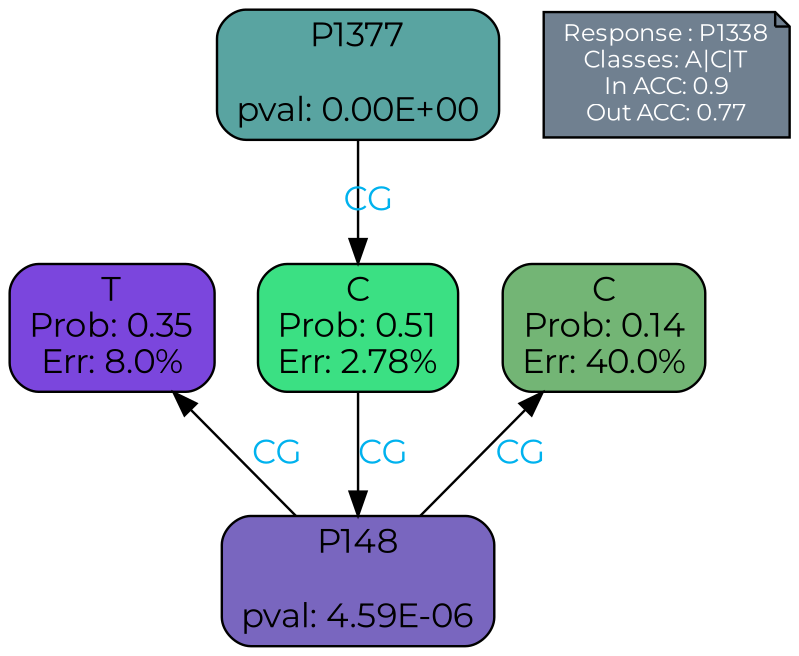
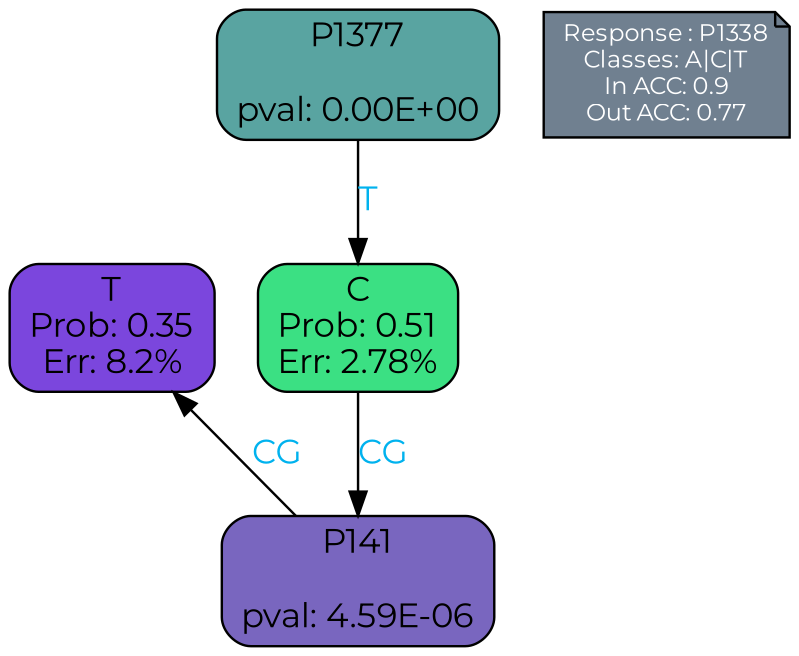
(369, 201) -> (369, 201)
(112, 328) -> (112, 328)
(604, 328) -> none
(358, 581) -> (358, 581)
